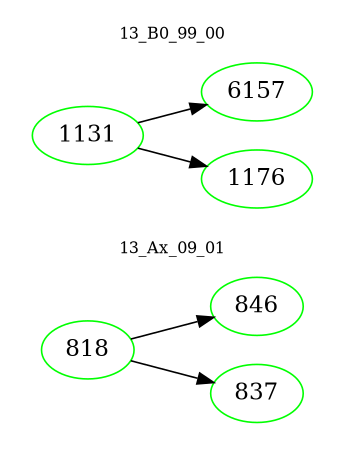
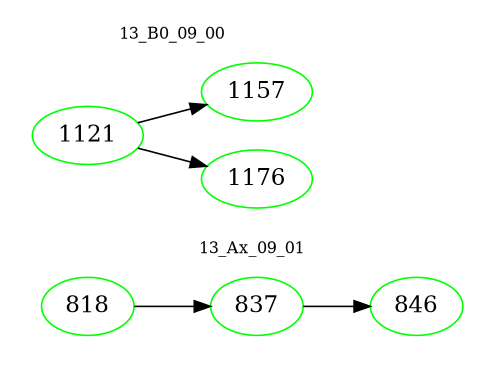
(172, 35) -> (172, 35)
(257, 92) -> (257, 92)
(88, 135) -> (88, 135)
(164, 330) -> (329, 306)
